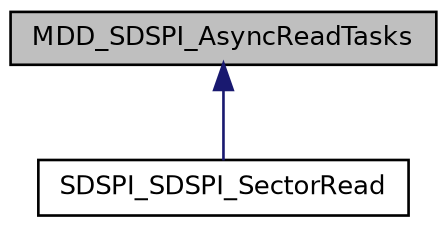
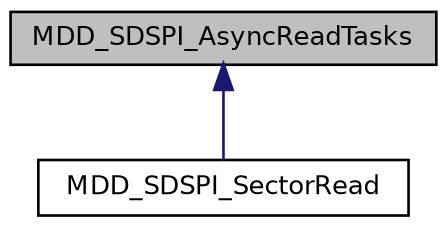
(223, 188) -> (223, 188)
